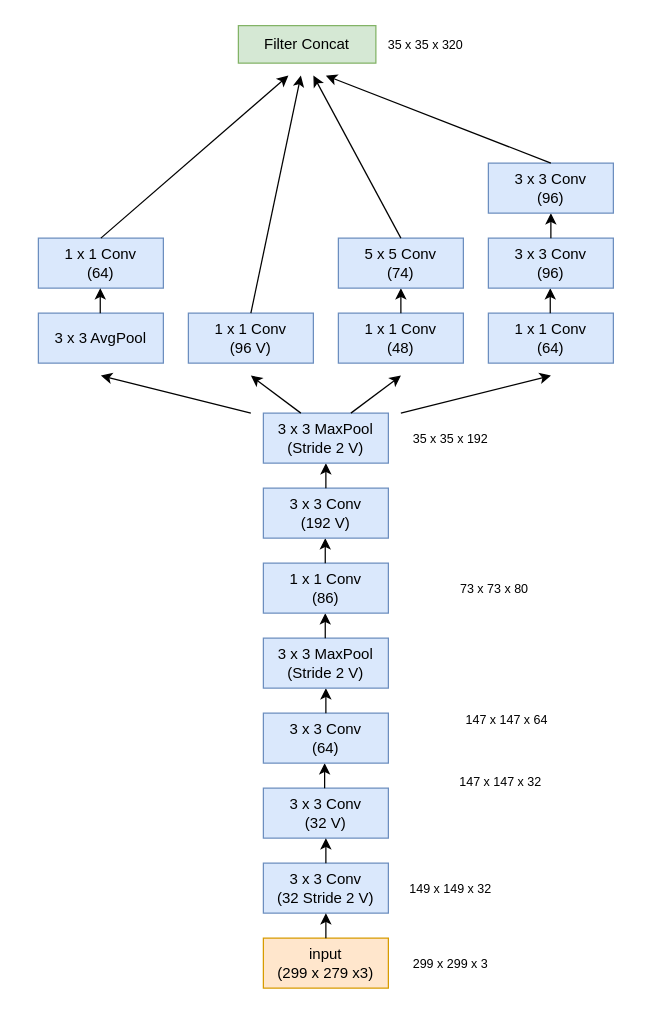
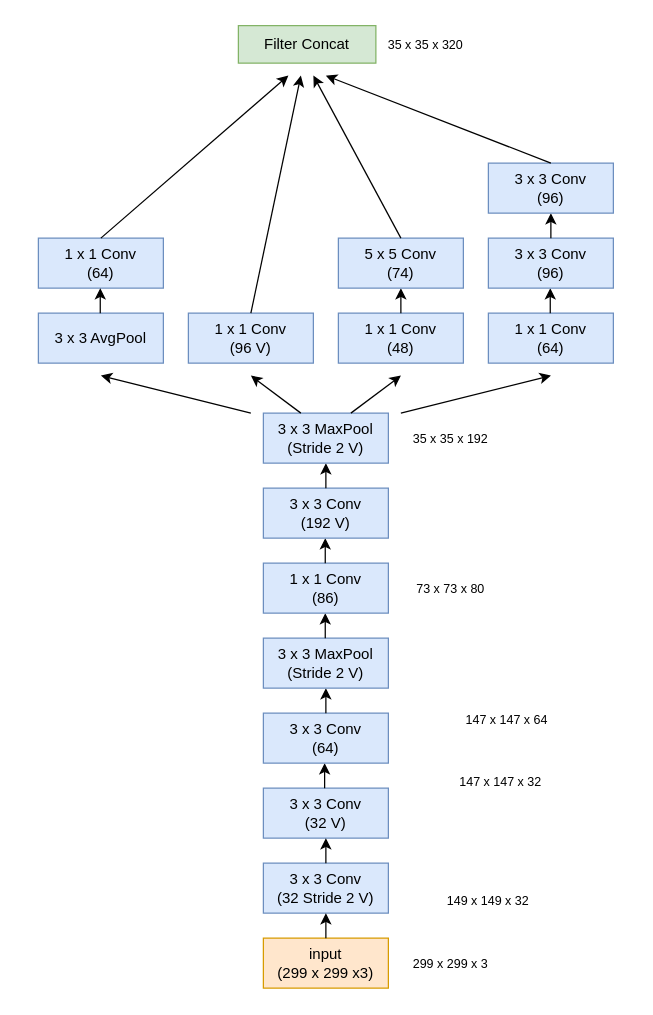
(494, 588) -> (451, 588)
(451, 888) -> (488, 901)
(326, 963) -> (326, 963)
